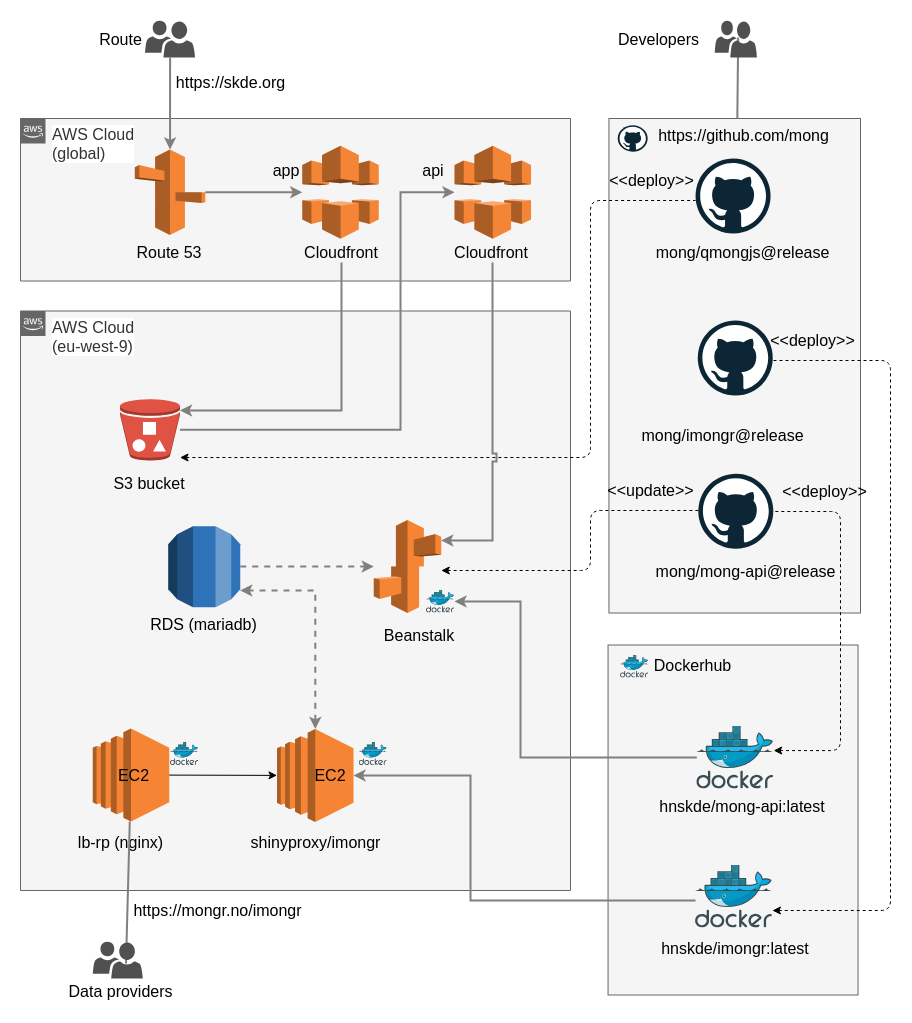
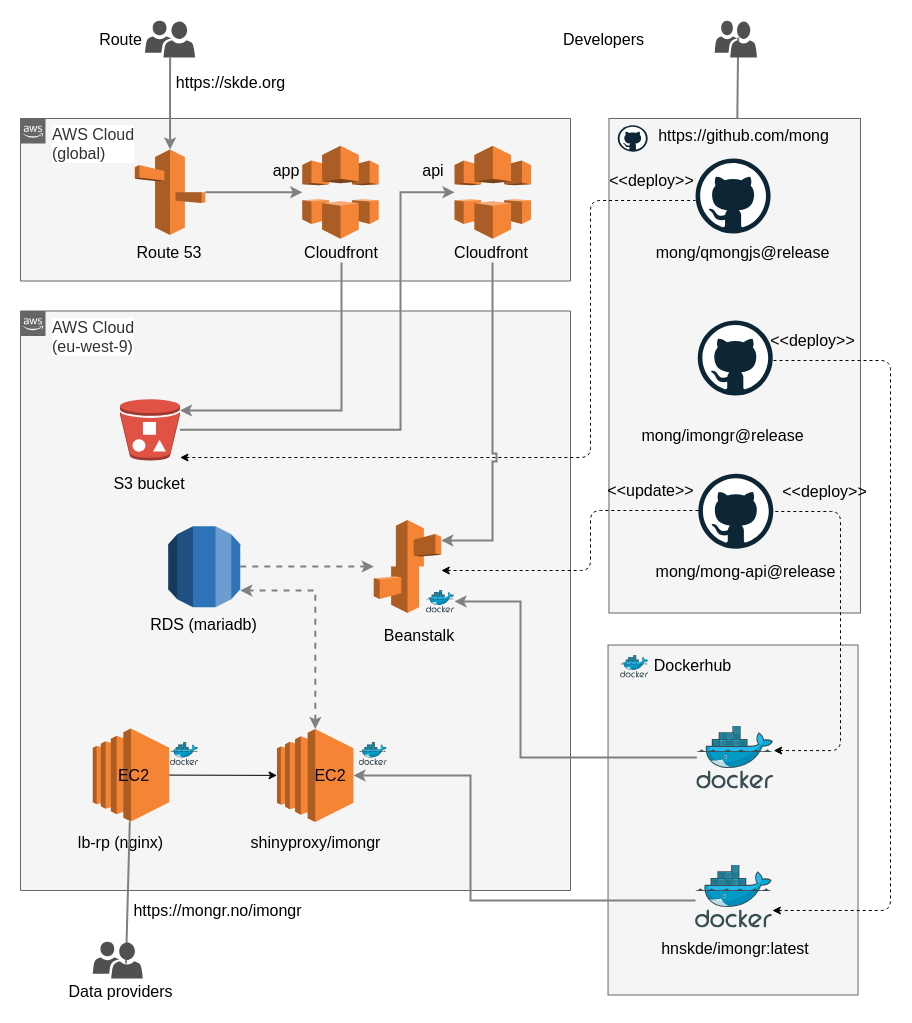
(658, 39) -> (603, 39)
(743, 806) -> none
